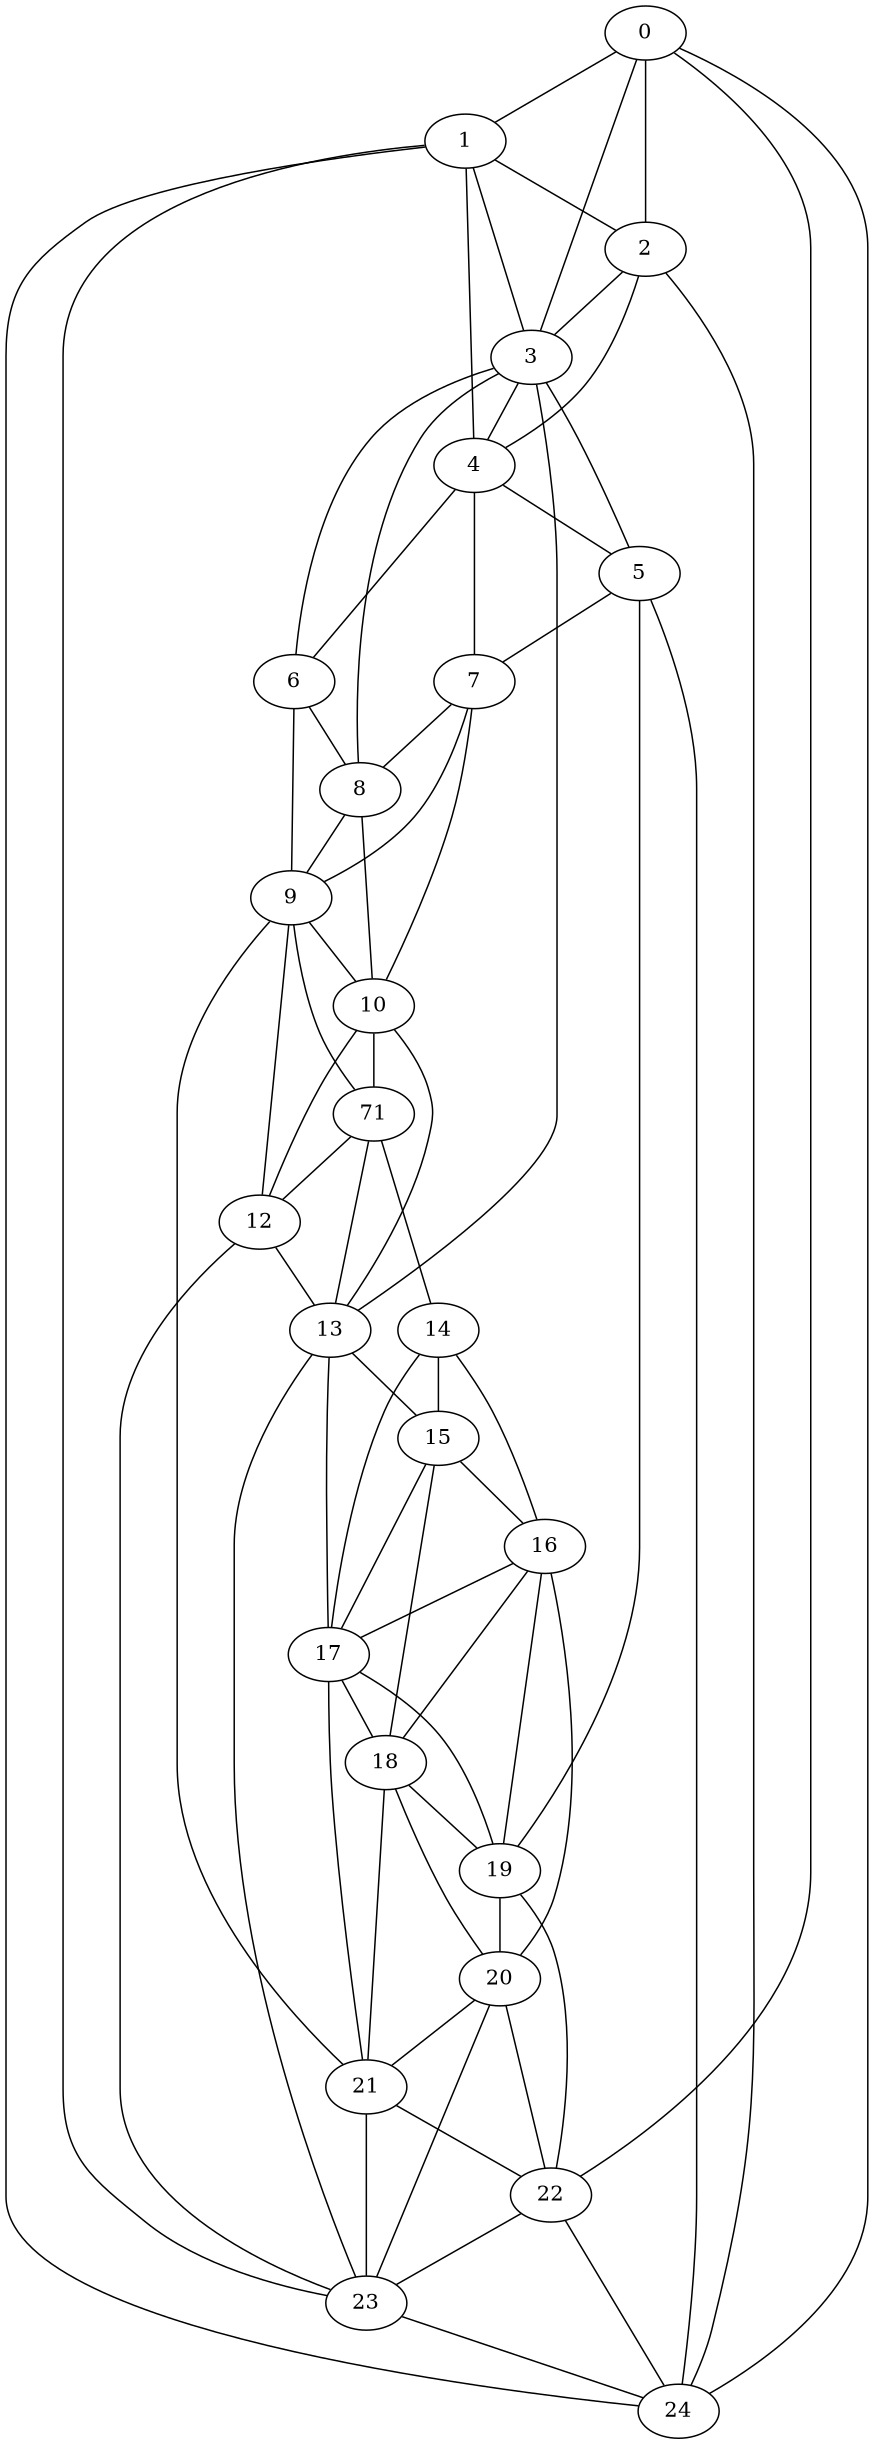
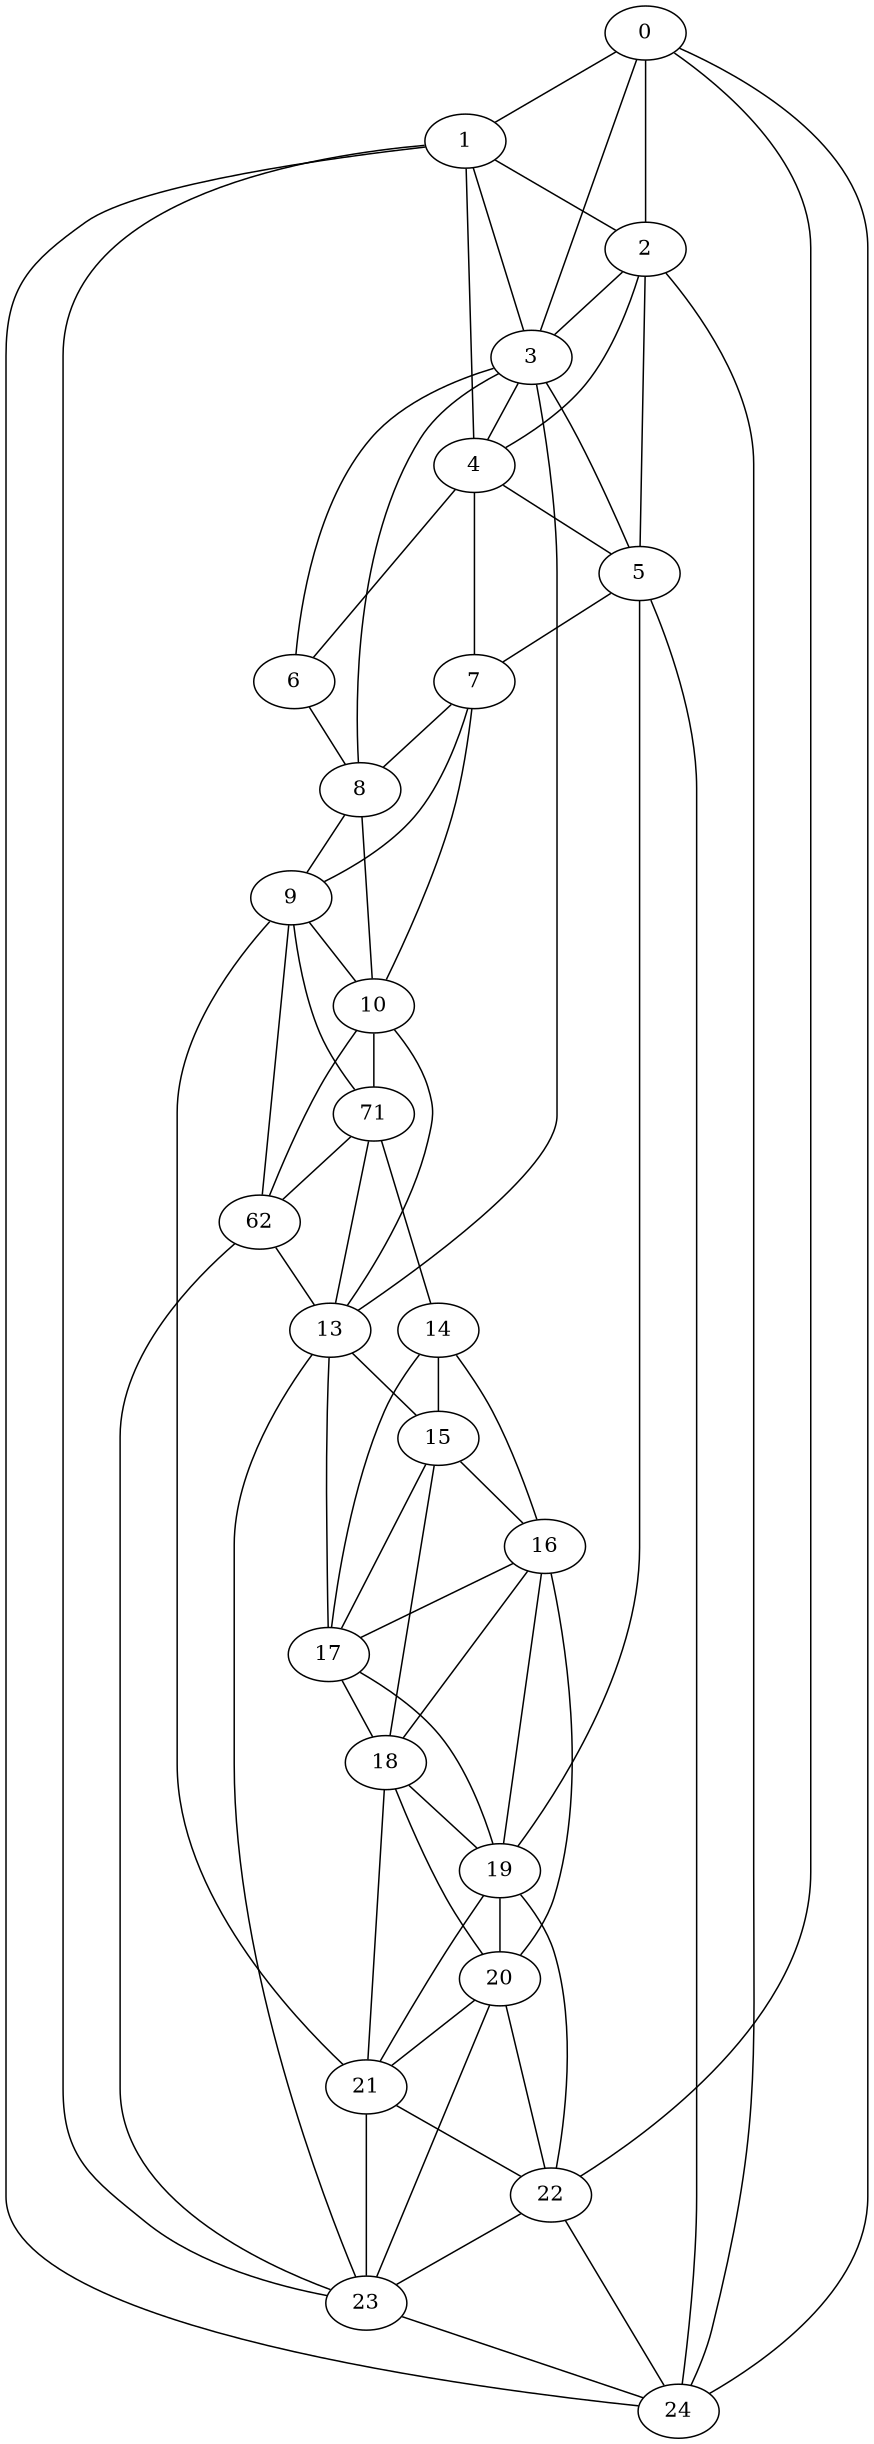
none -> (643, 411)
(293, 790) -> none
(260, 1222) -> (260, 1222)
(339, 1871) -> (430, 1977)
